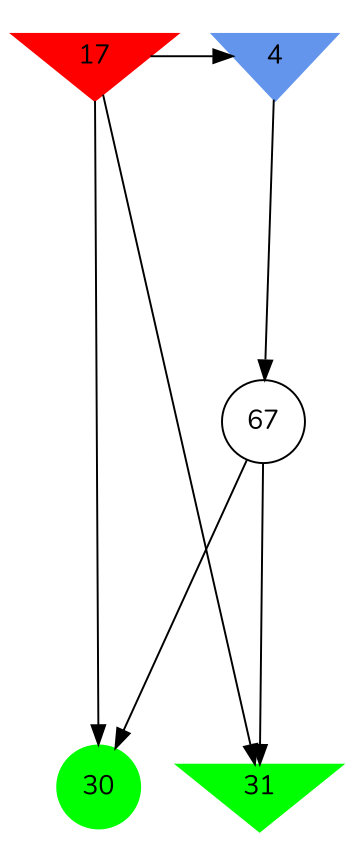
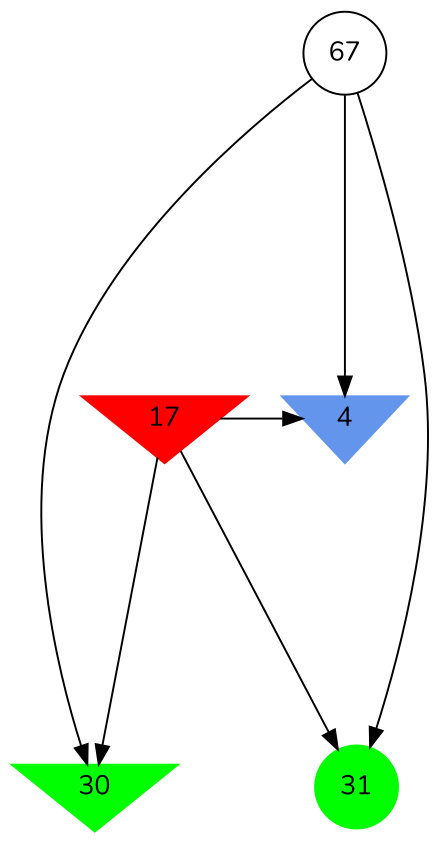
(270, 230) -> (345, 236)
(99, 787) -> (95, 787)
(260, 787) -> (357, 787)
